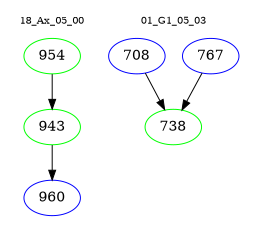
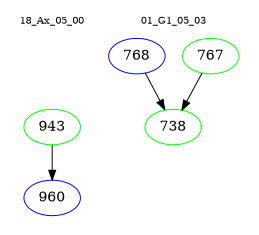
(52, 56) -> none
(137, 56) -> (137, 56)
(211, 56) -> (211, 56)
